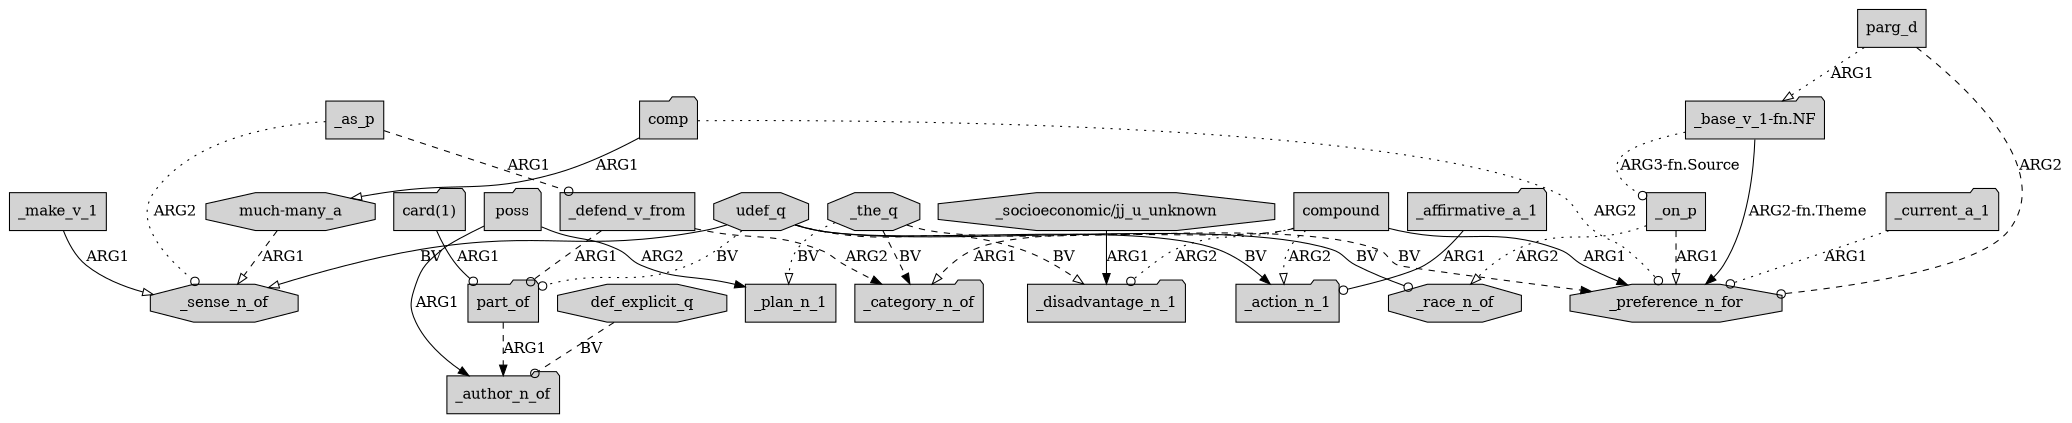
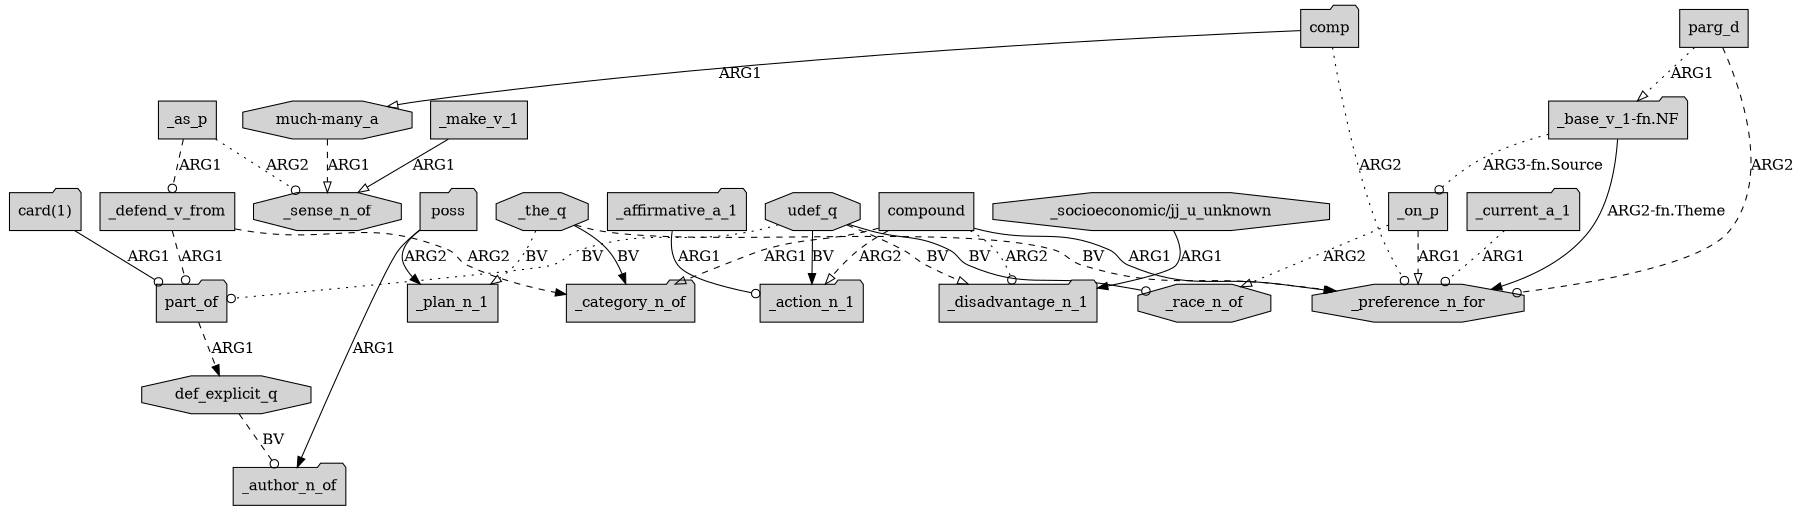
(501, 241) -> none
(1289, 249) -> (858, 250)
(894, 253) -> (608, 250)
(503, 344) -> (207, 344)
